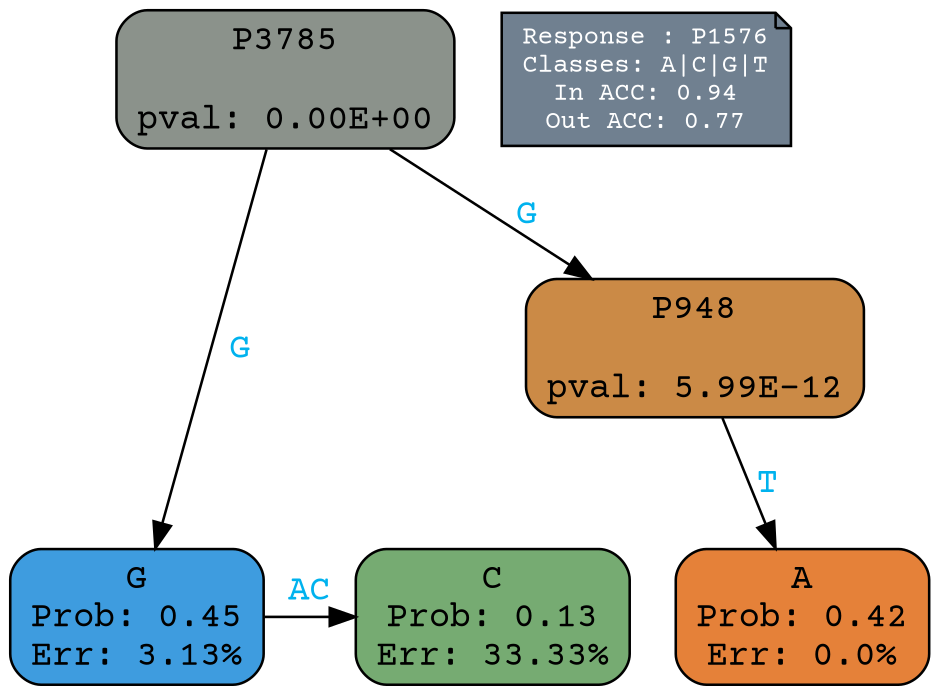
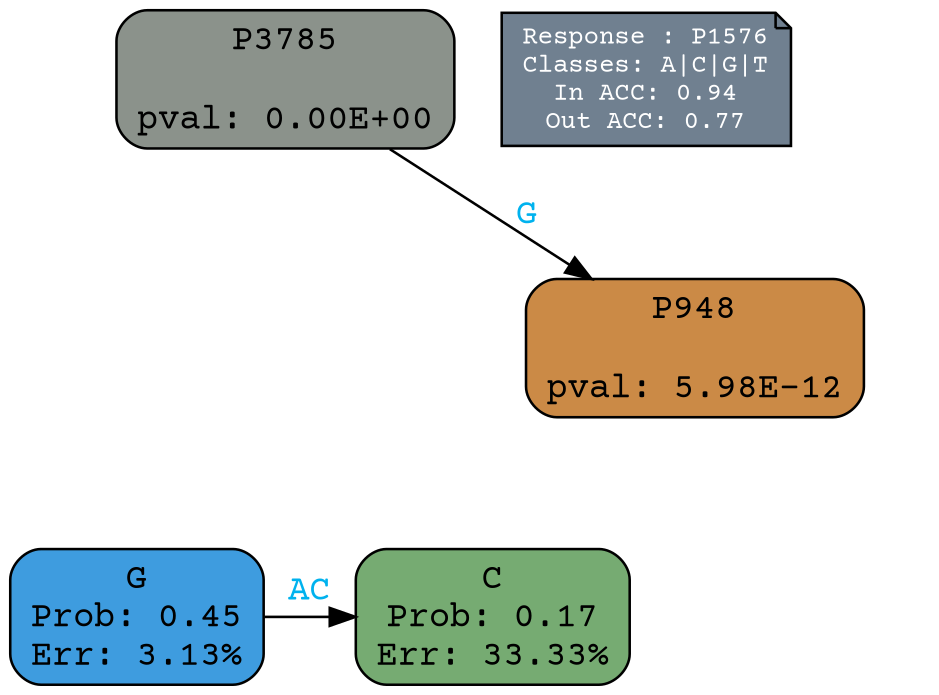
(214, 336) -> none
(695, 348) -> (695, 348)
(493, 617) -> (493, 617)
(802, 617) -> none
